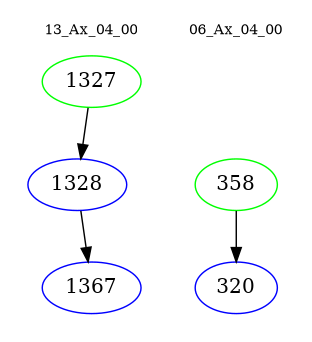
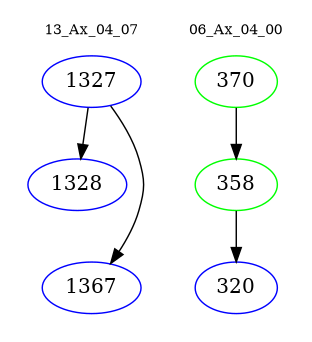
(92, 31) -> (92, 31)
(92, 82) -> (92, 82)
none -> (236, 82)
(83, 229) -> (143, 177)
